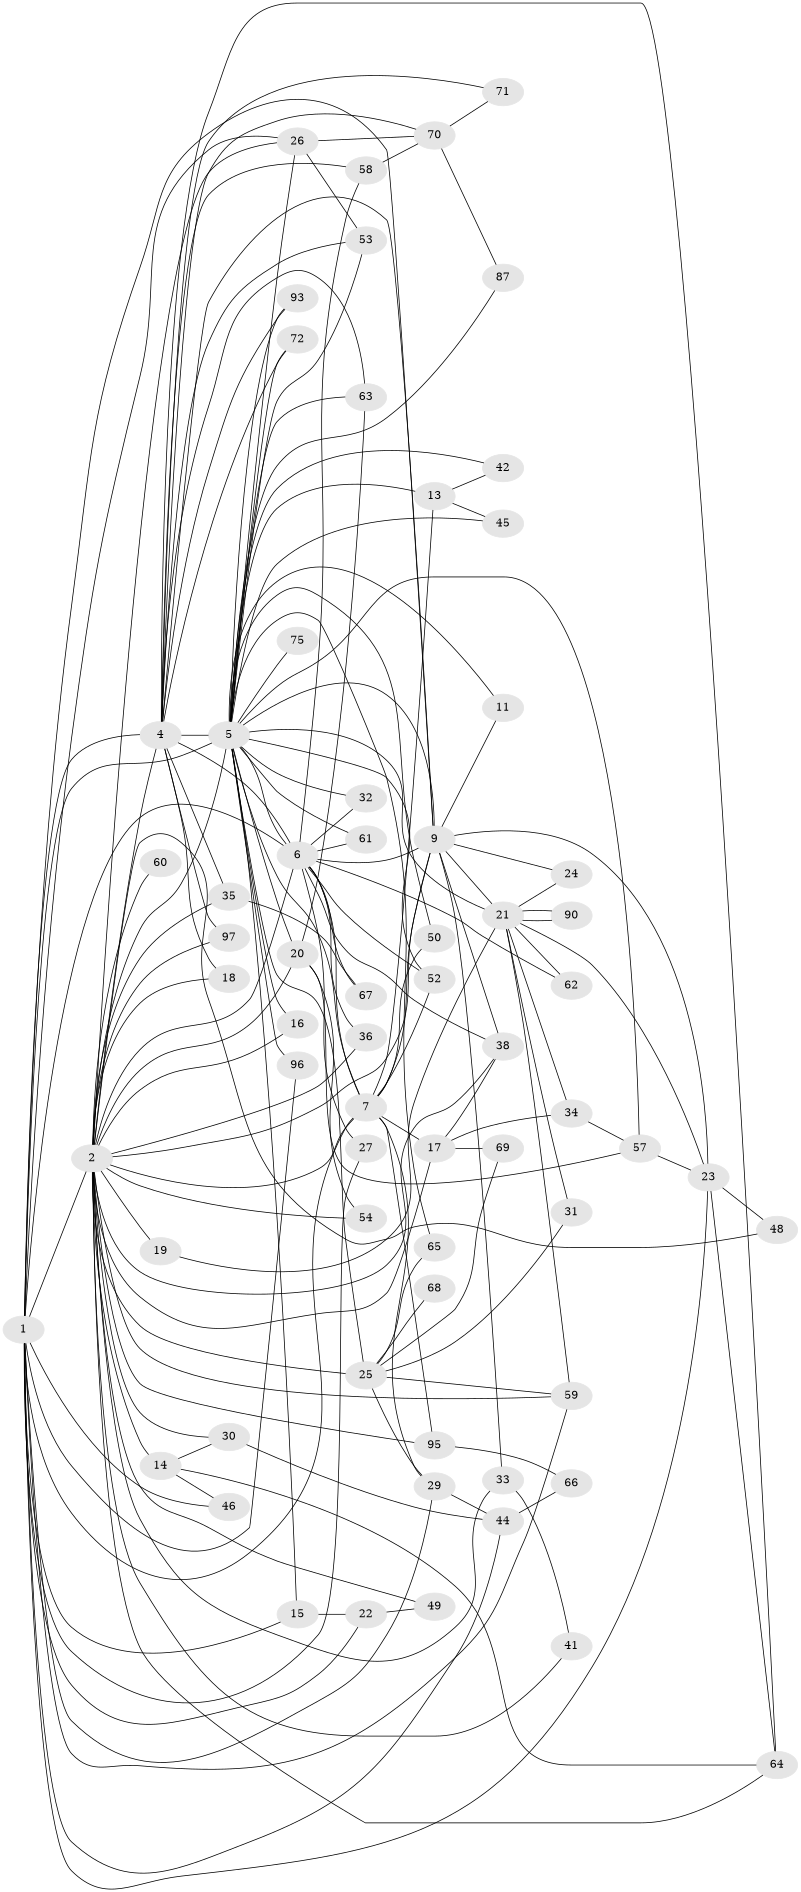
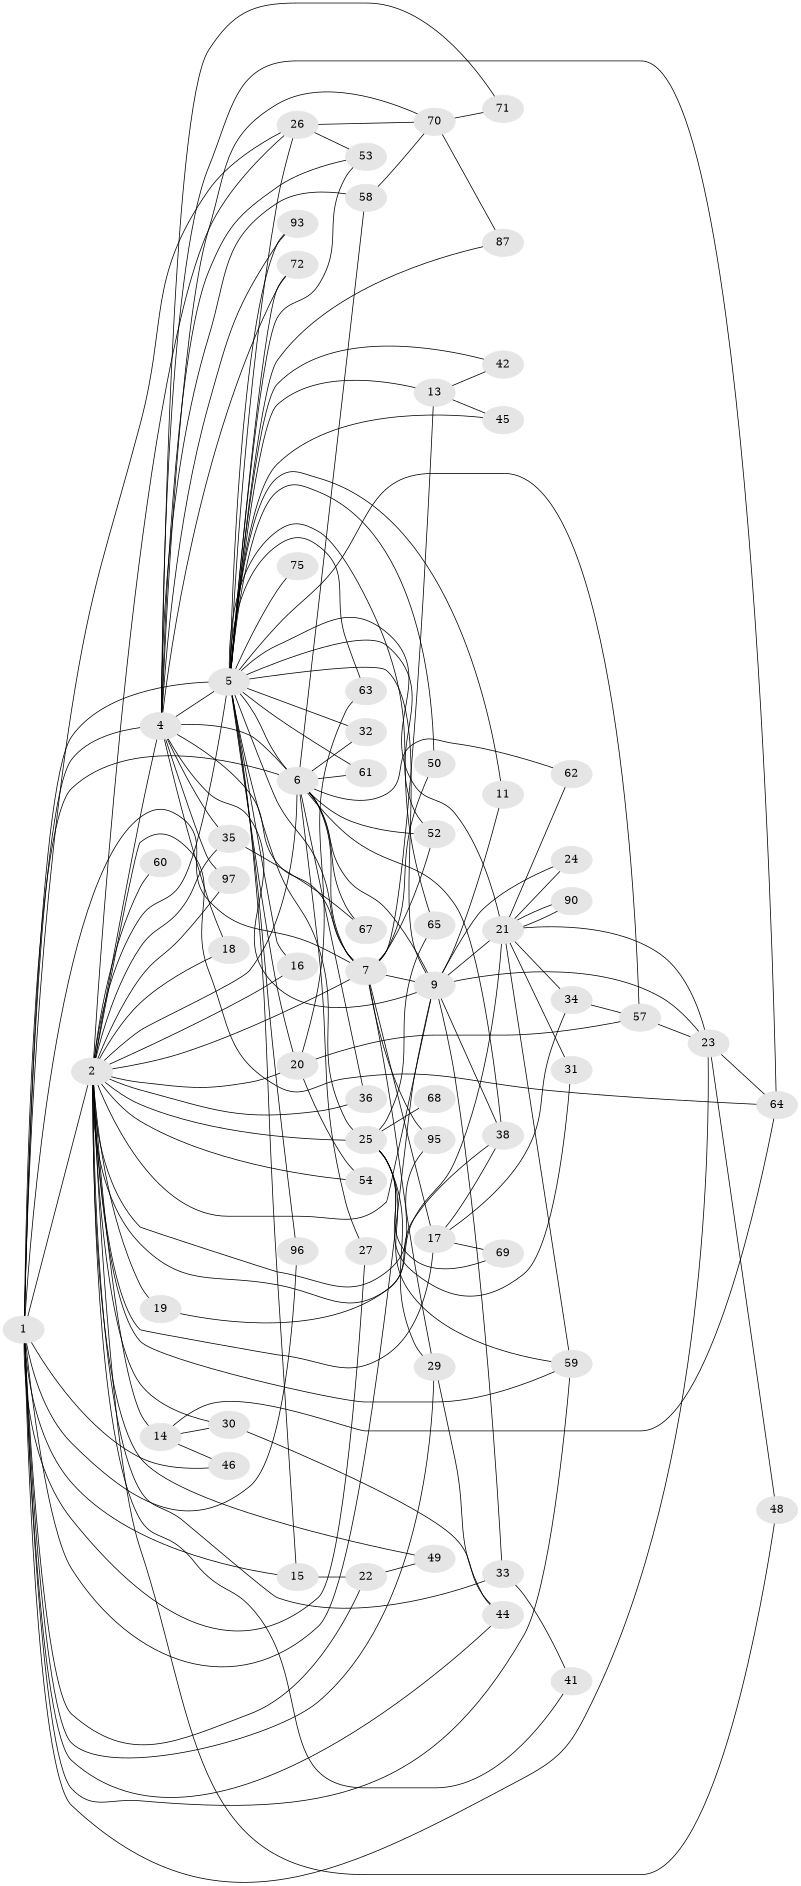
(208, 409) -> (237, 779)
(572, 1483) -> none
